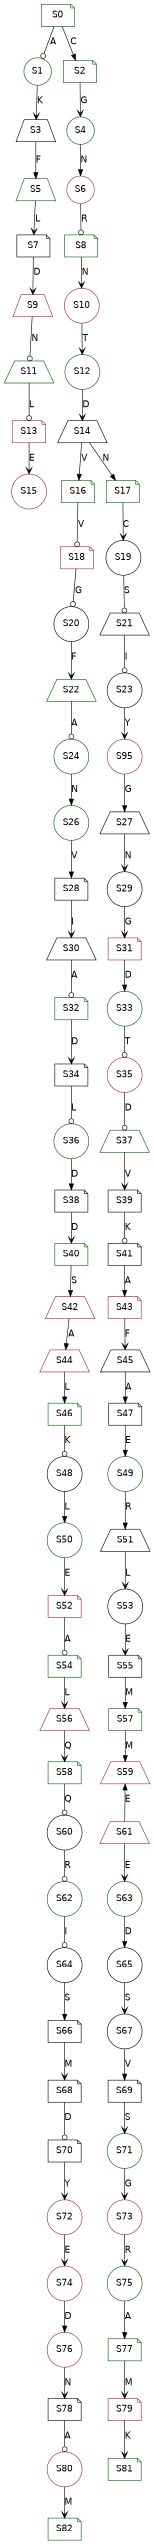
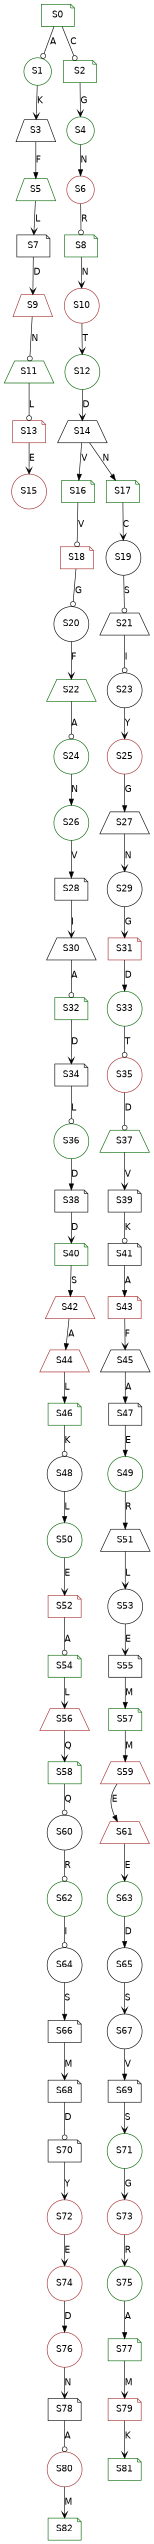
(68, 41) -> (68, 41)
(125, 757) -> (125, 757)
(125, 1806) -> (111, 1800)
